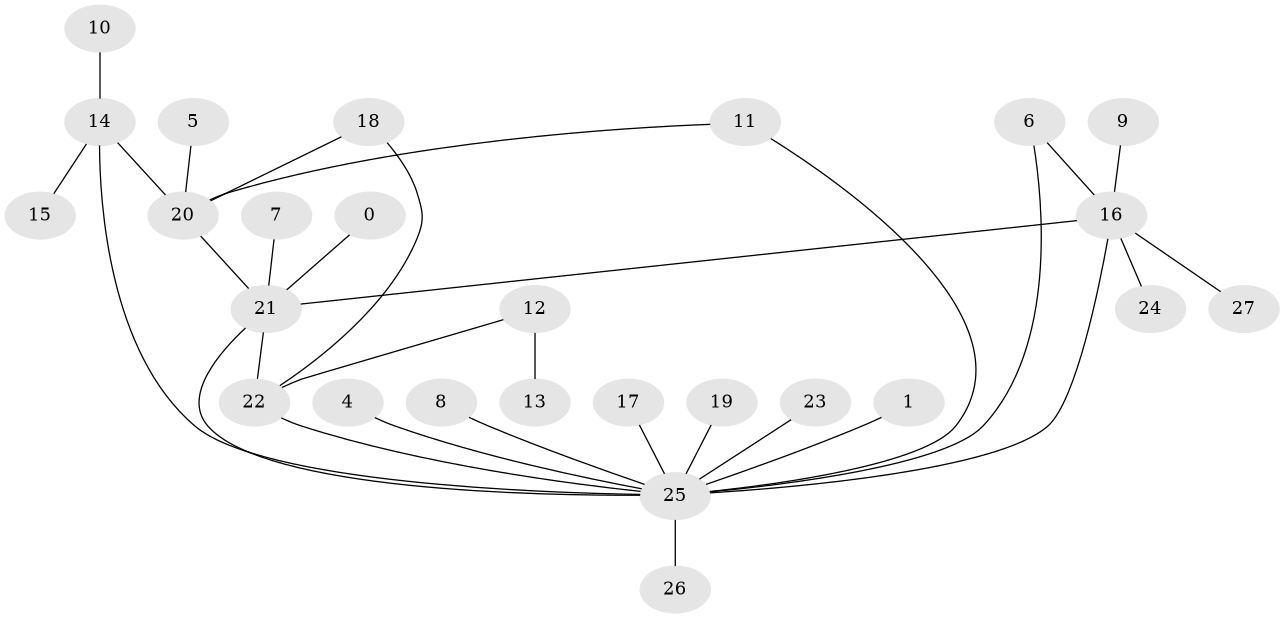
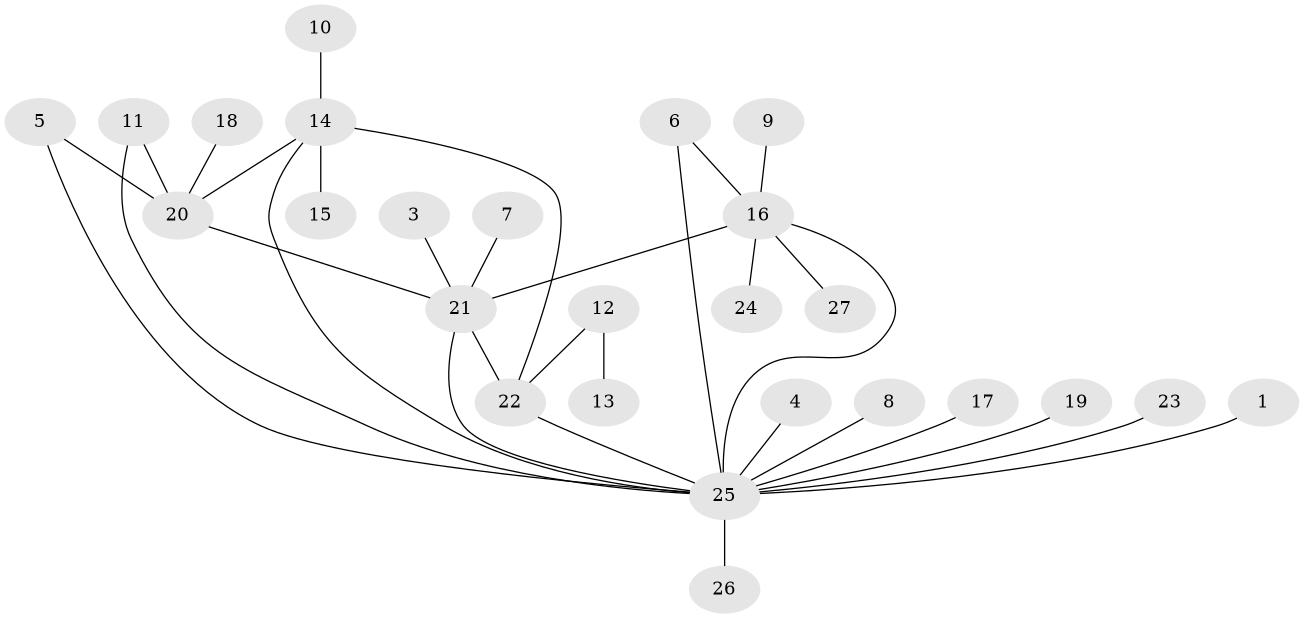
(370, 216) -> (414, 216)
(393, 281) -> (548, 186)
none -> (296, 438)
